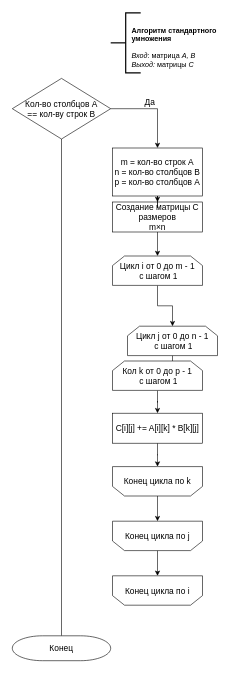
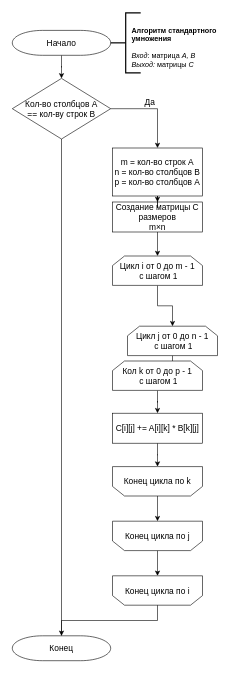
none -> (62, 43)
none -> (62, 65)
none -> (119, 620)
